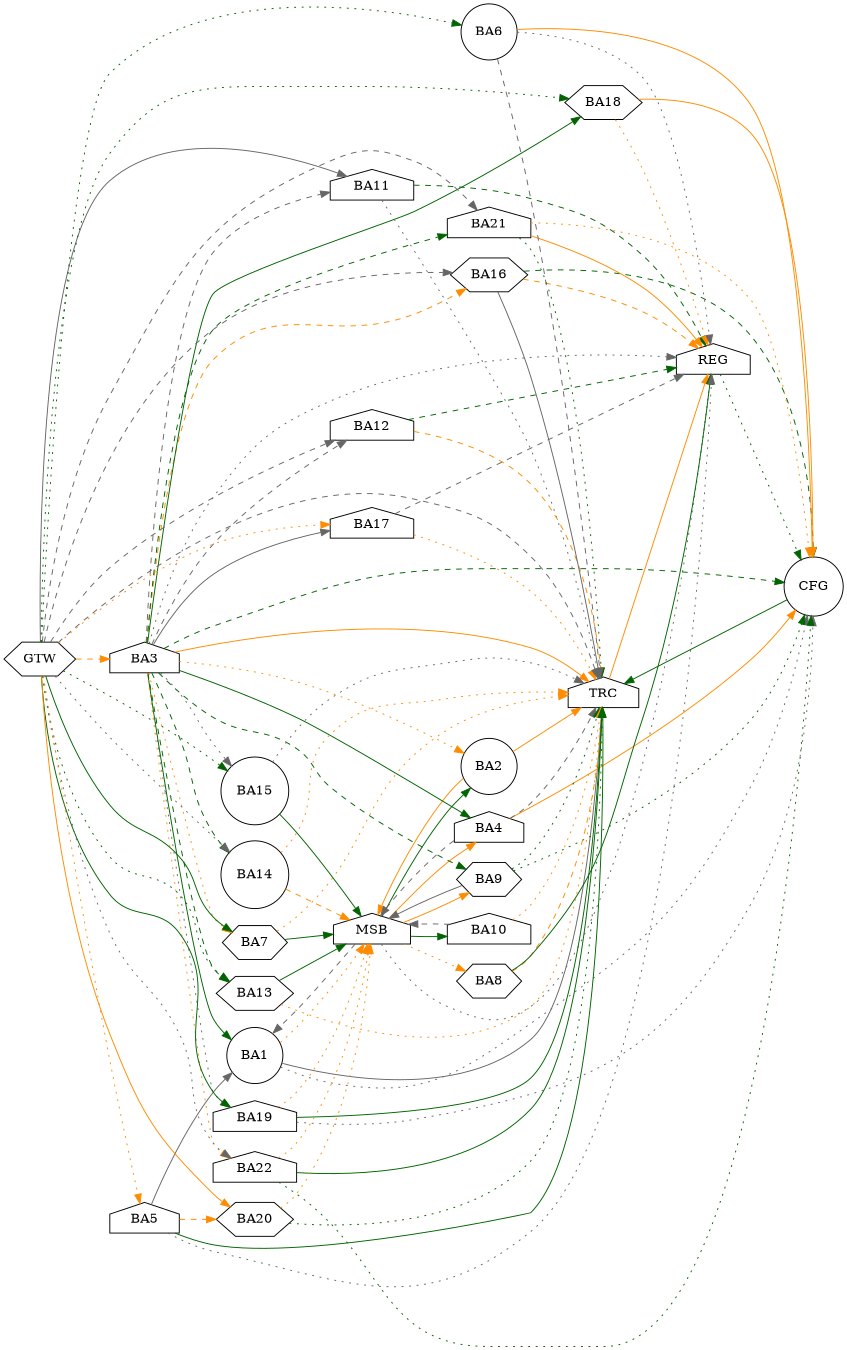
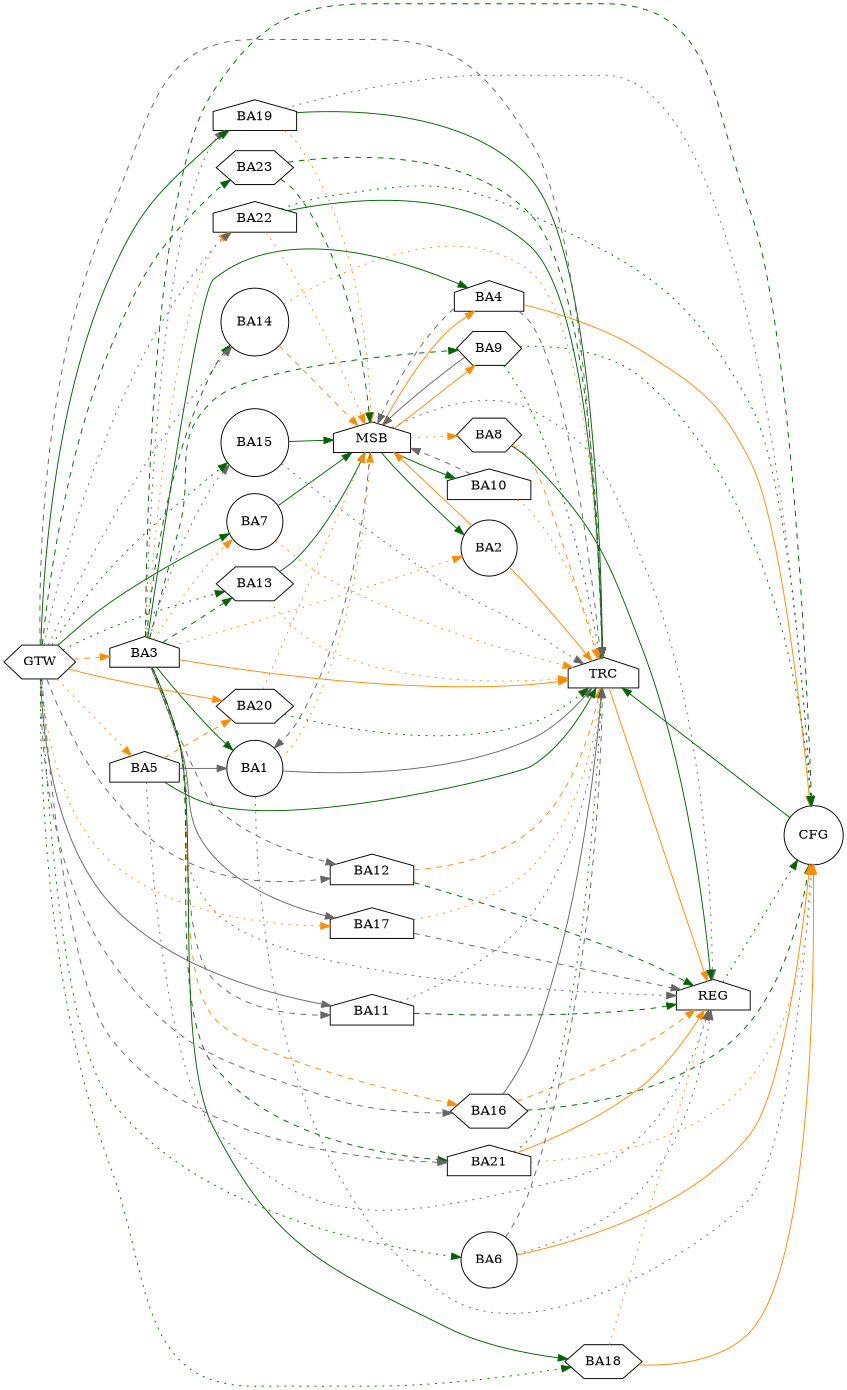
none -> (255, 168)
(255, 943) -> (255, 522)
